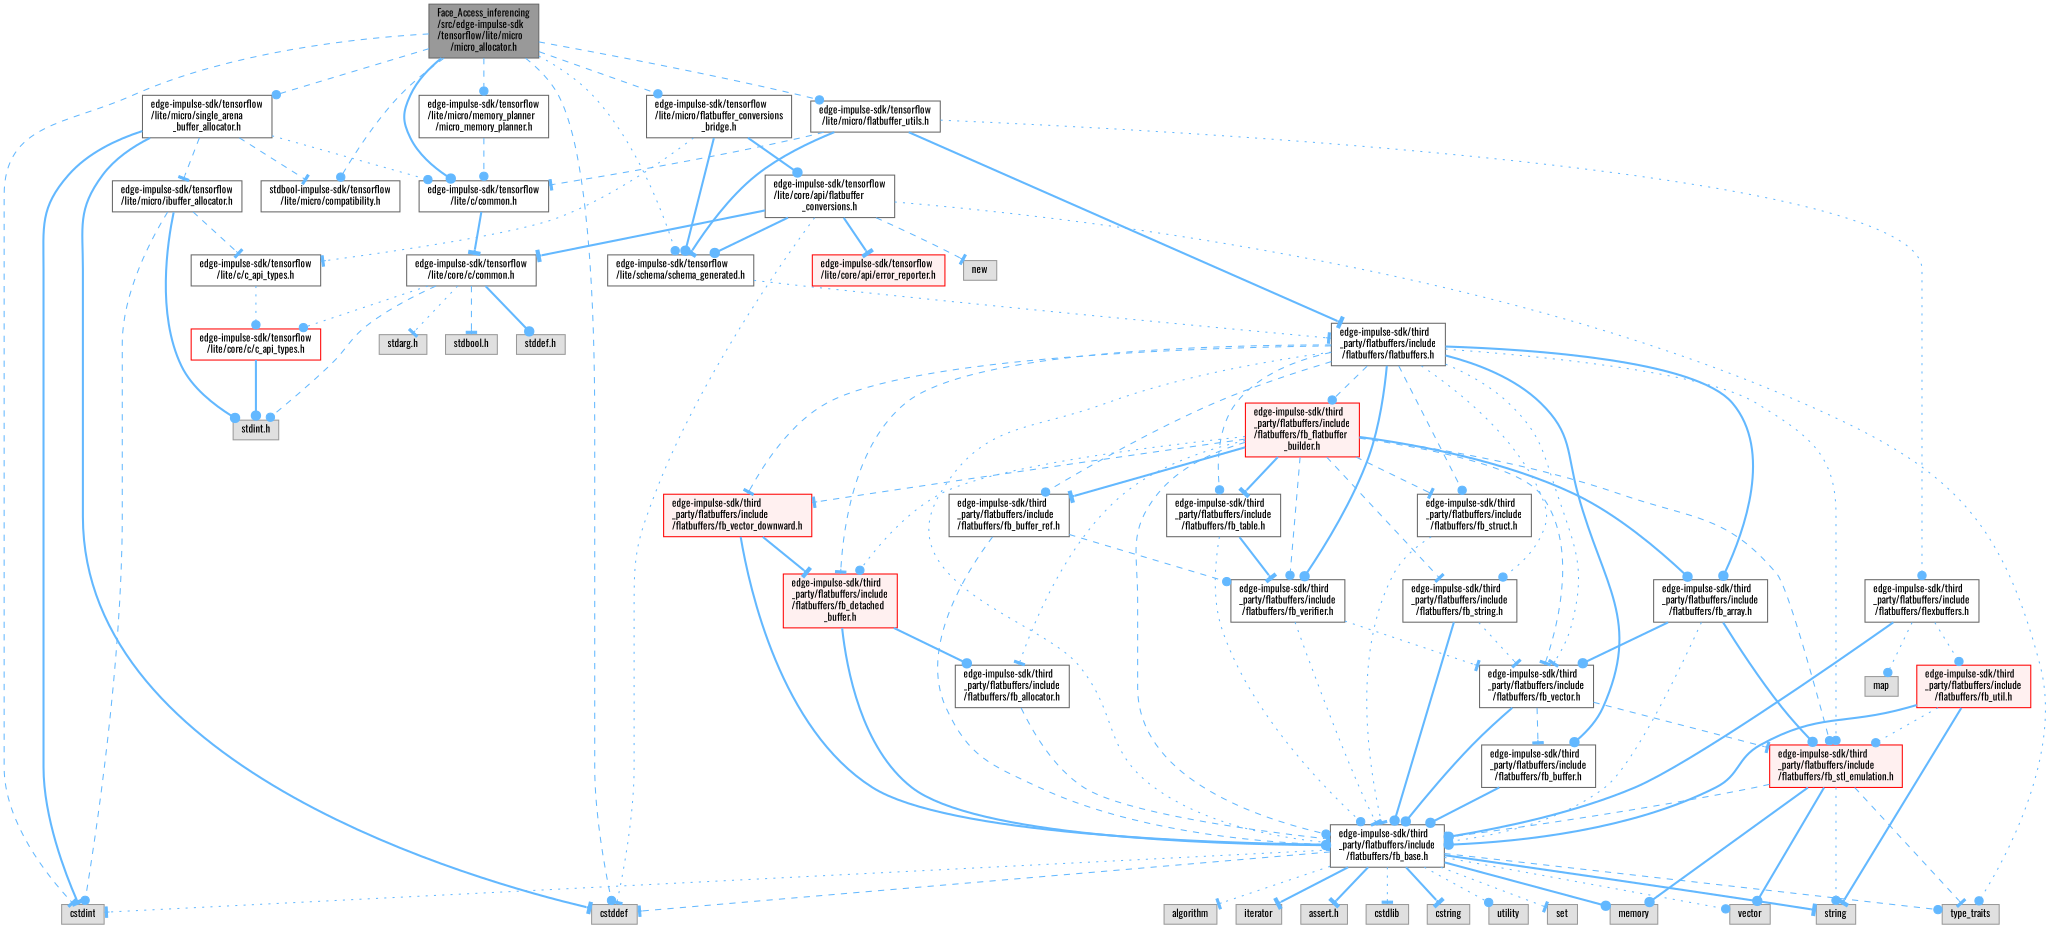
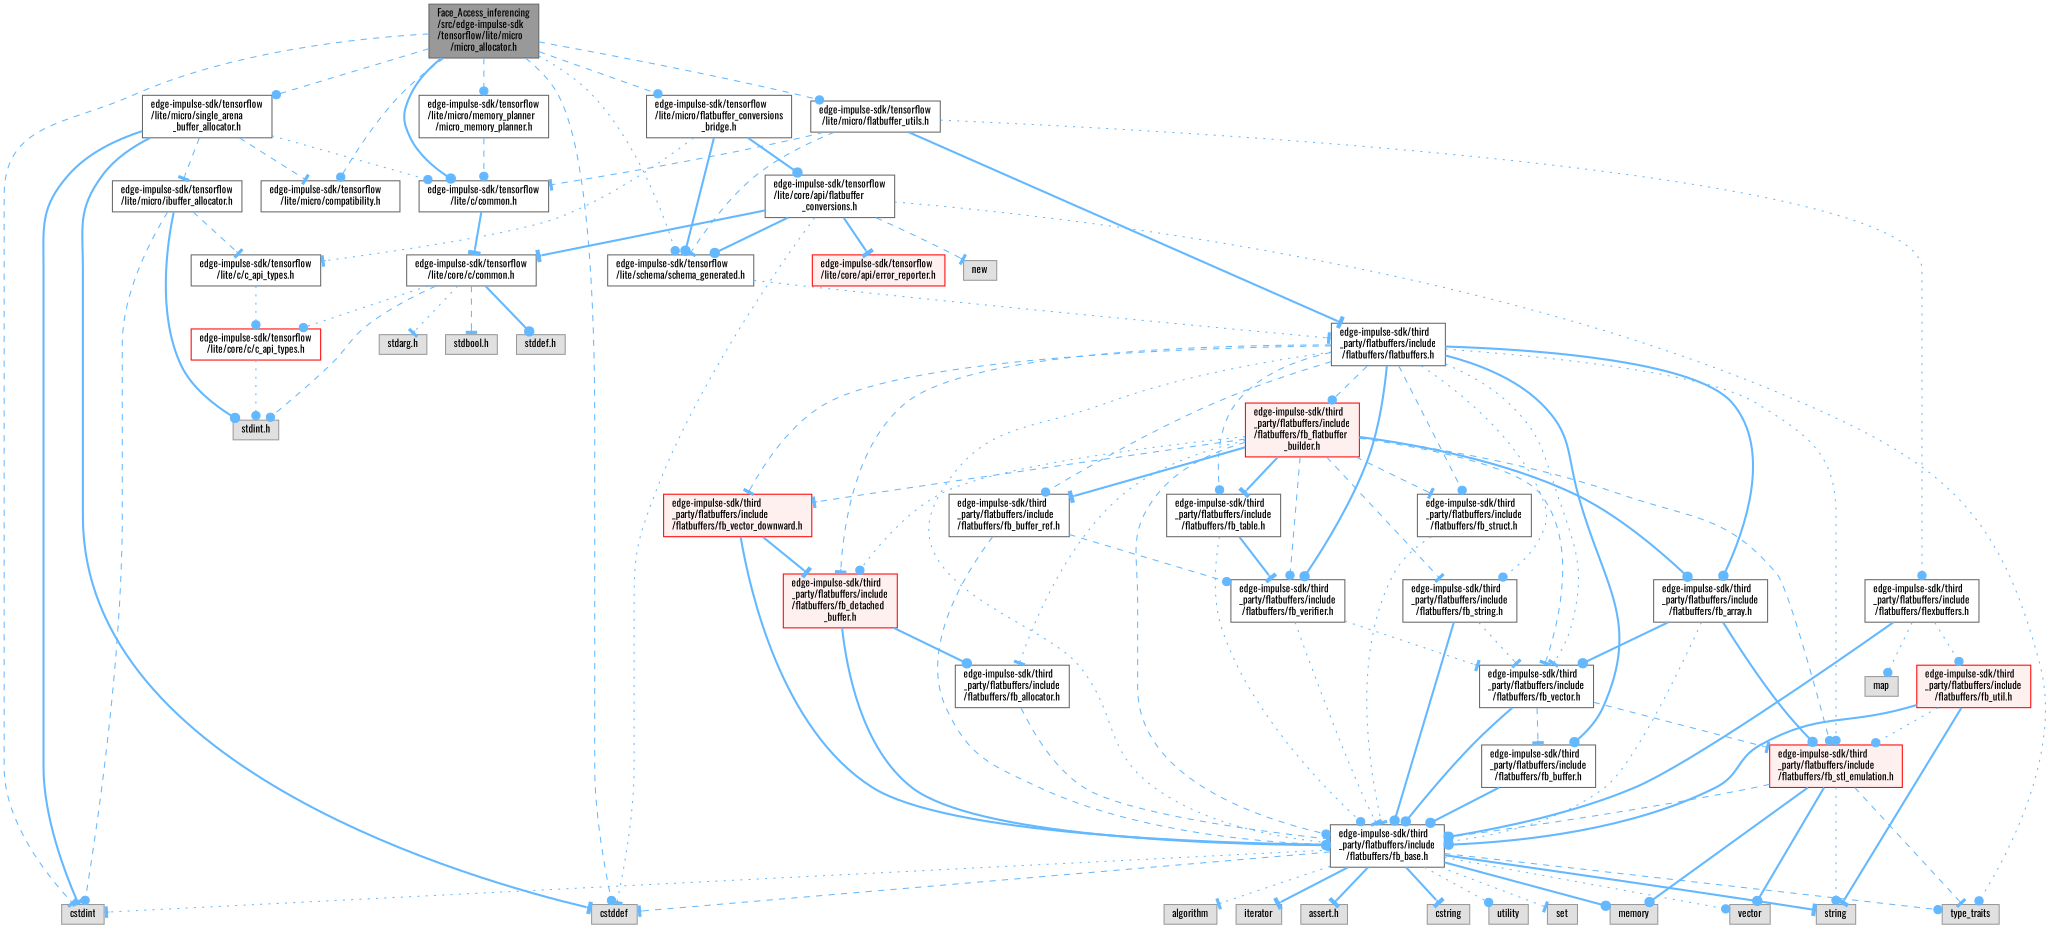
(753, 178) -> (753, 178)
(331, 196) -> (331, 196)
(256, 386) -> (256, 386)
(1387, 914) -> none
